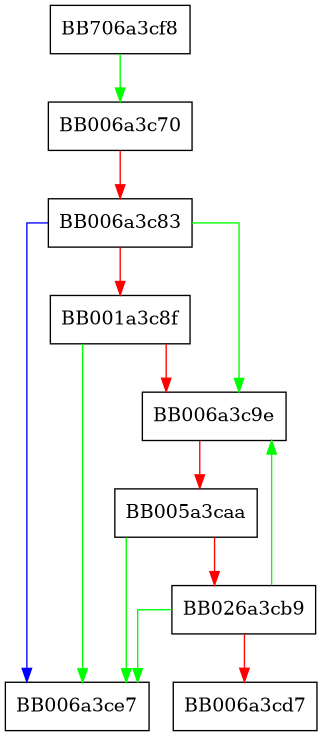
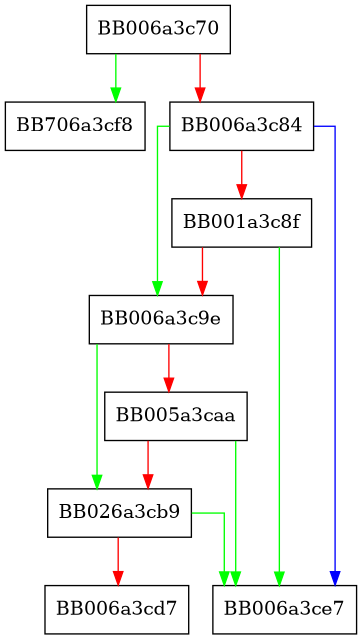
(120, 71) -> (116, 71)
(120, 223) -> (242, 126)
(272, 520) -> (97, 410)
